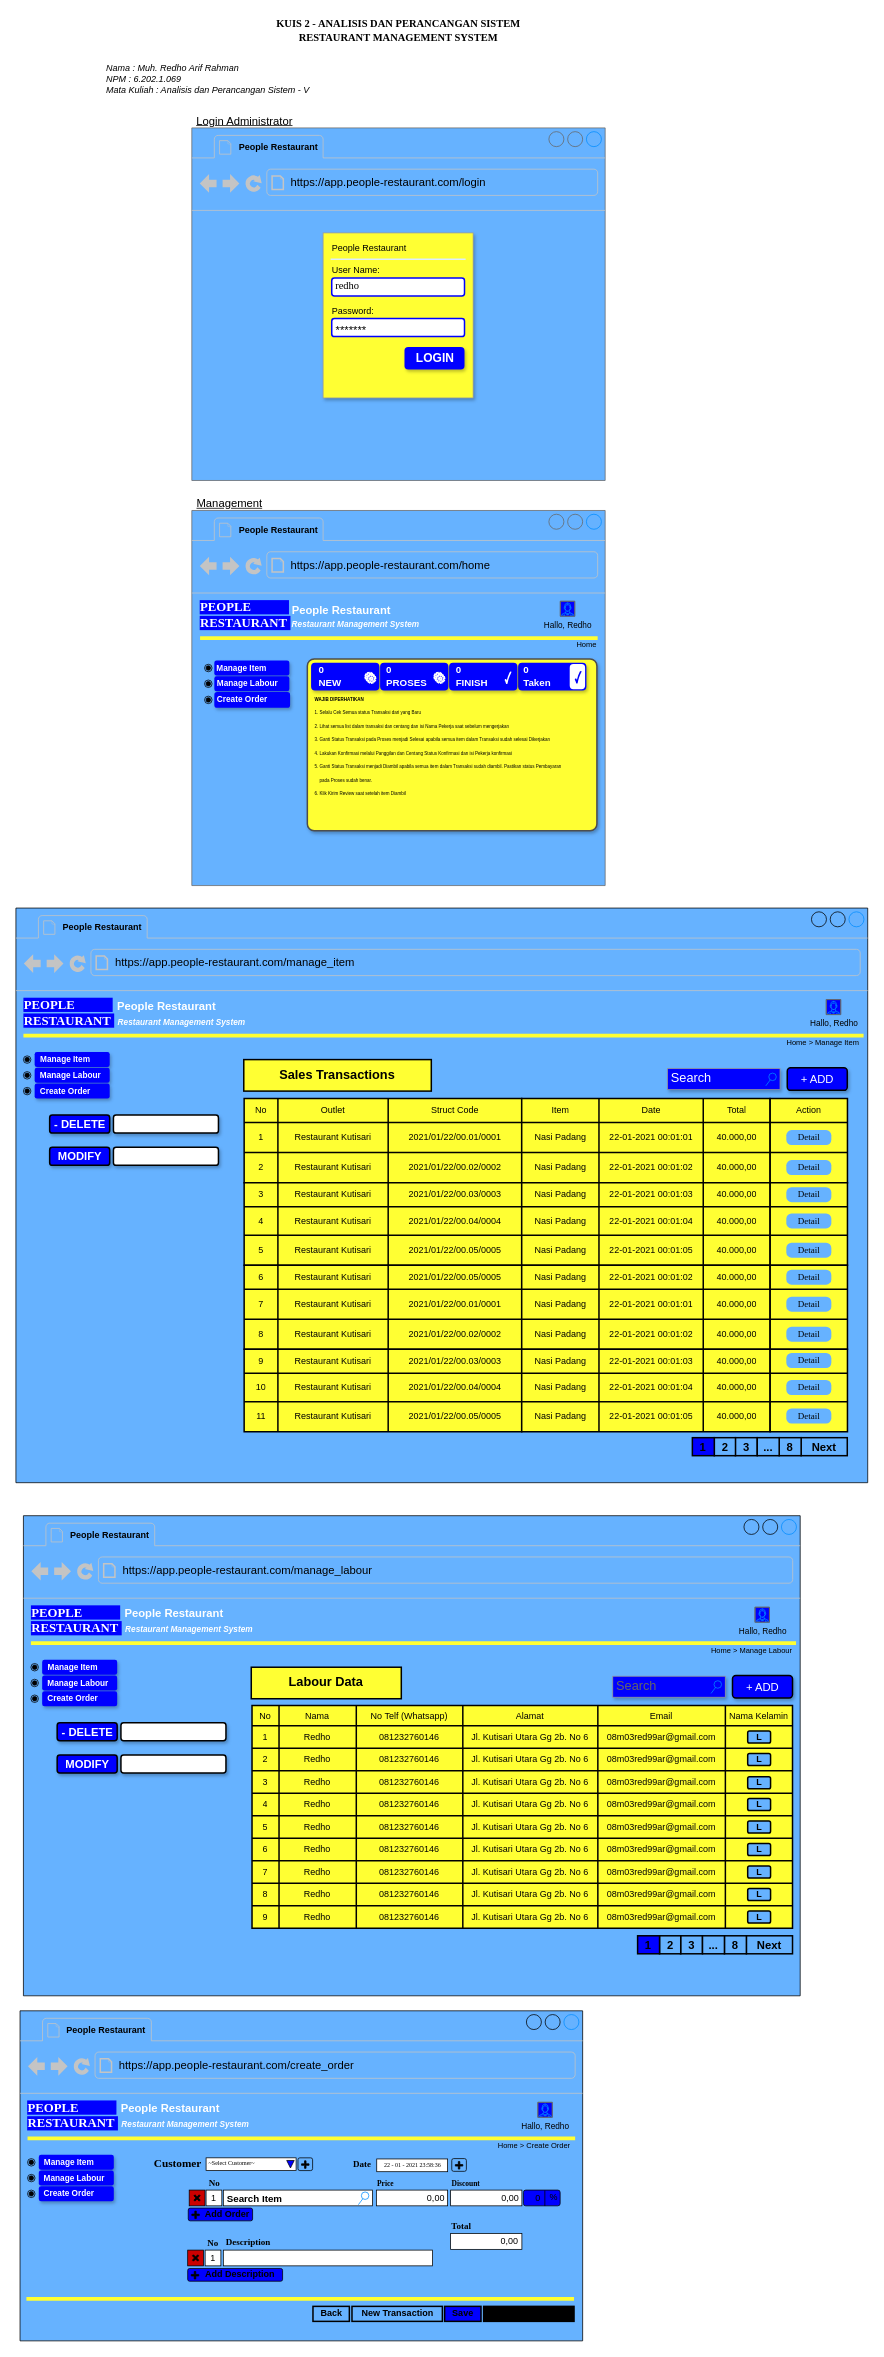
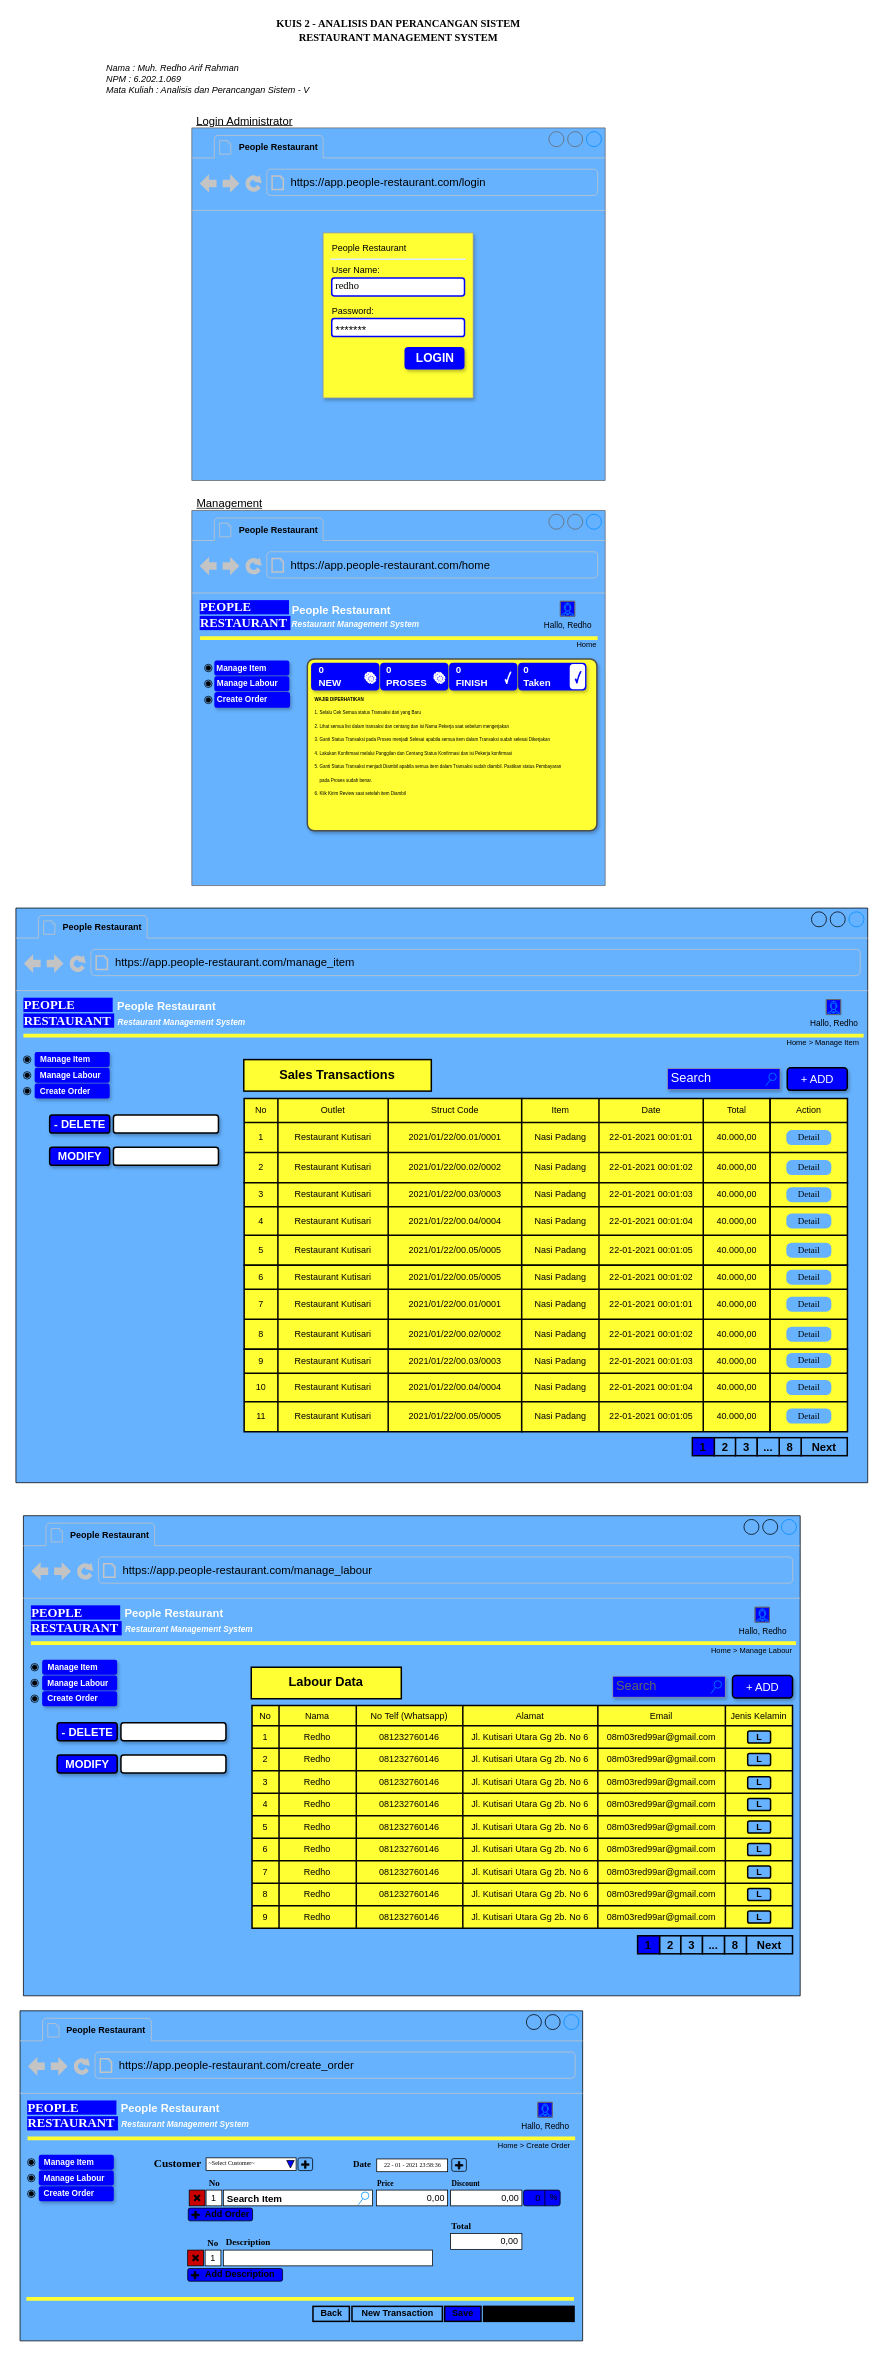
(759, 1716) -> (759, 1716)
